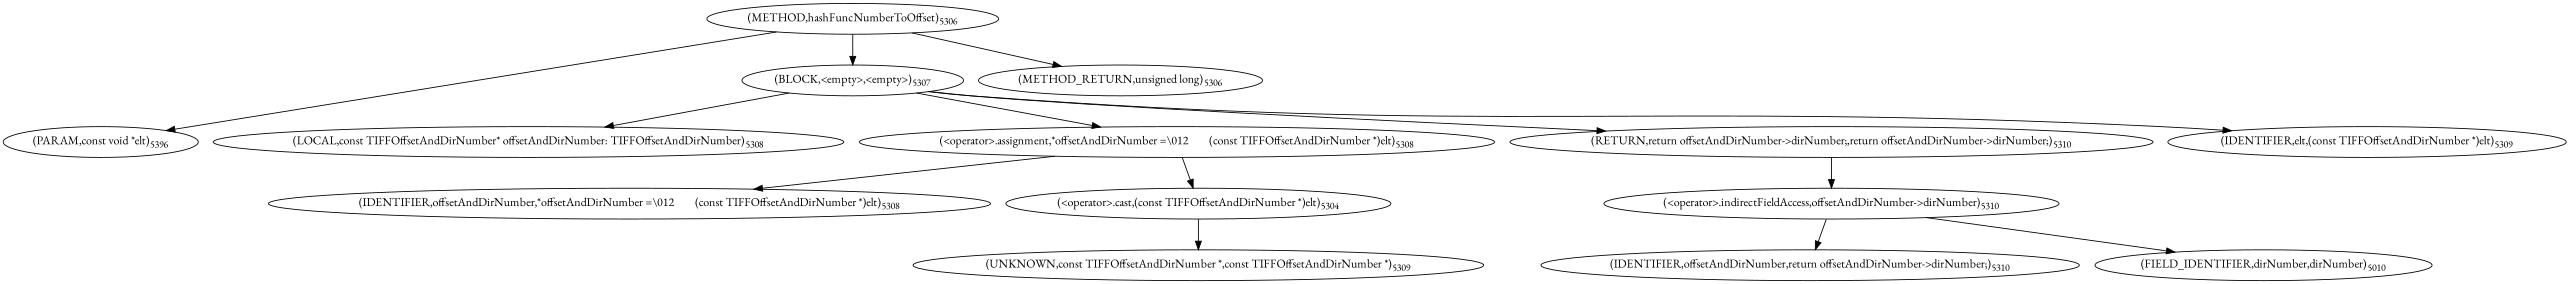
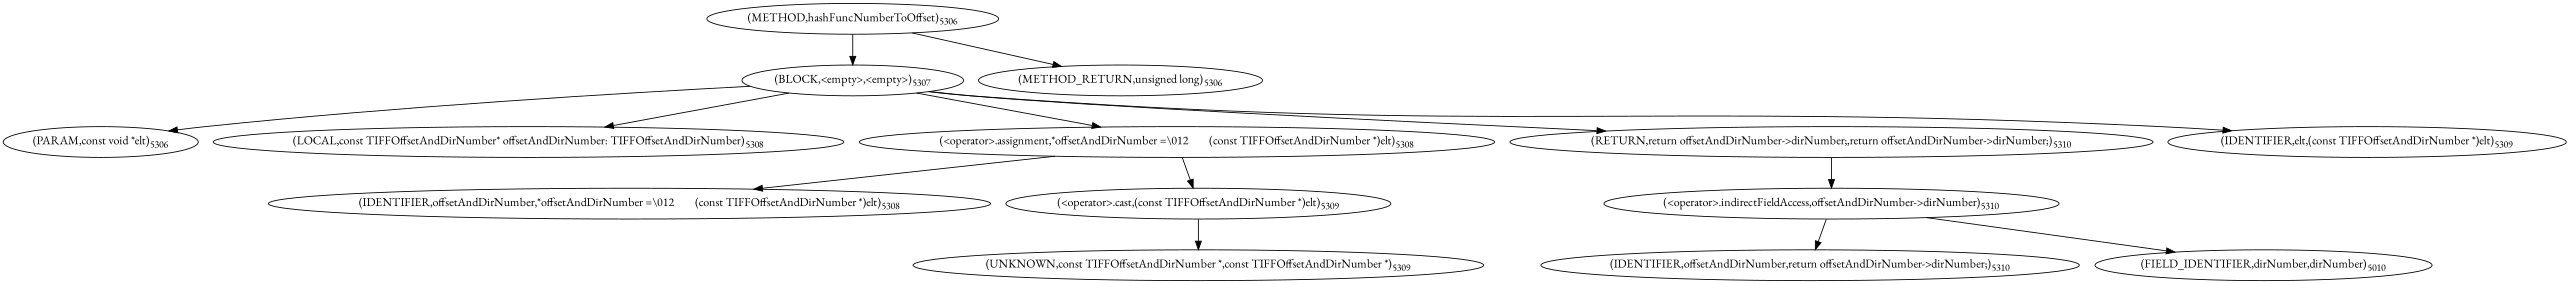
(476, 81) -> (464, 104)
(159, 141) -> (159, 141)
(1330, 202) -> (1330, 202)
